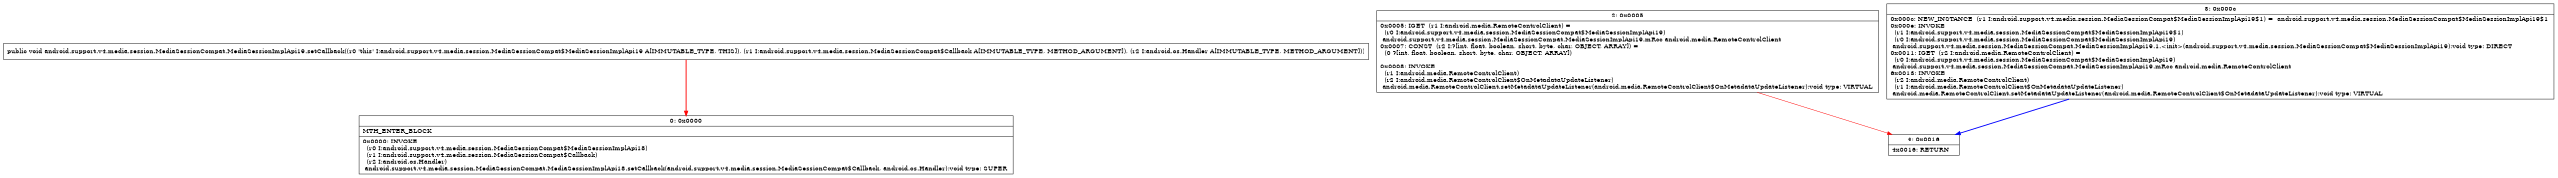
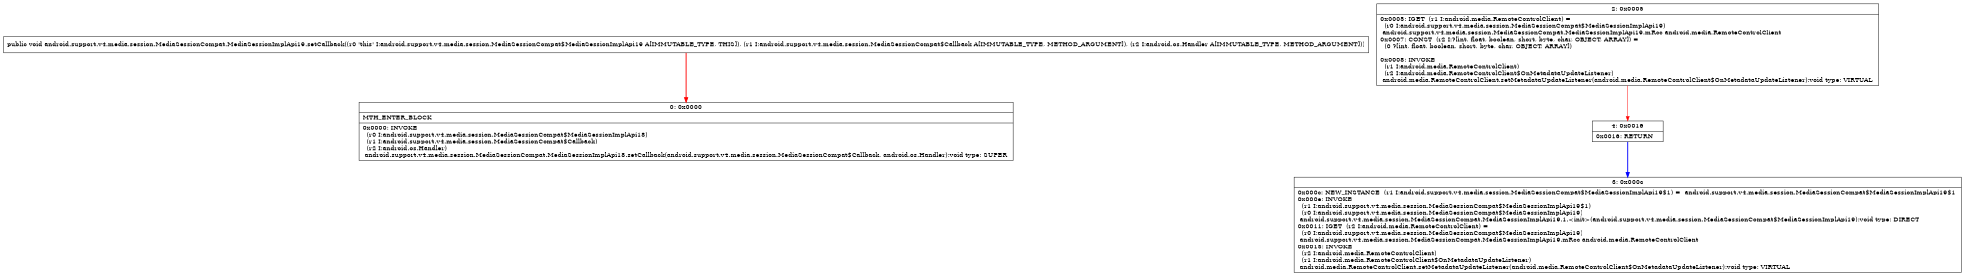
(1920, 73) -> (1327, 247)
(2015, 116) -> (1628, 157)
(1924, 150) -> (1628, 136)
